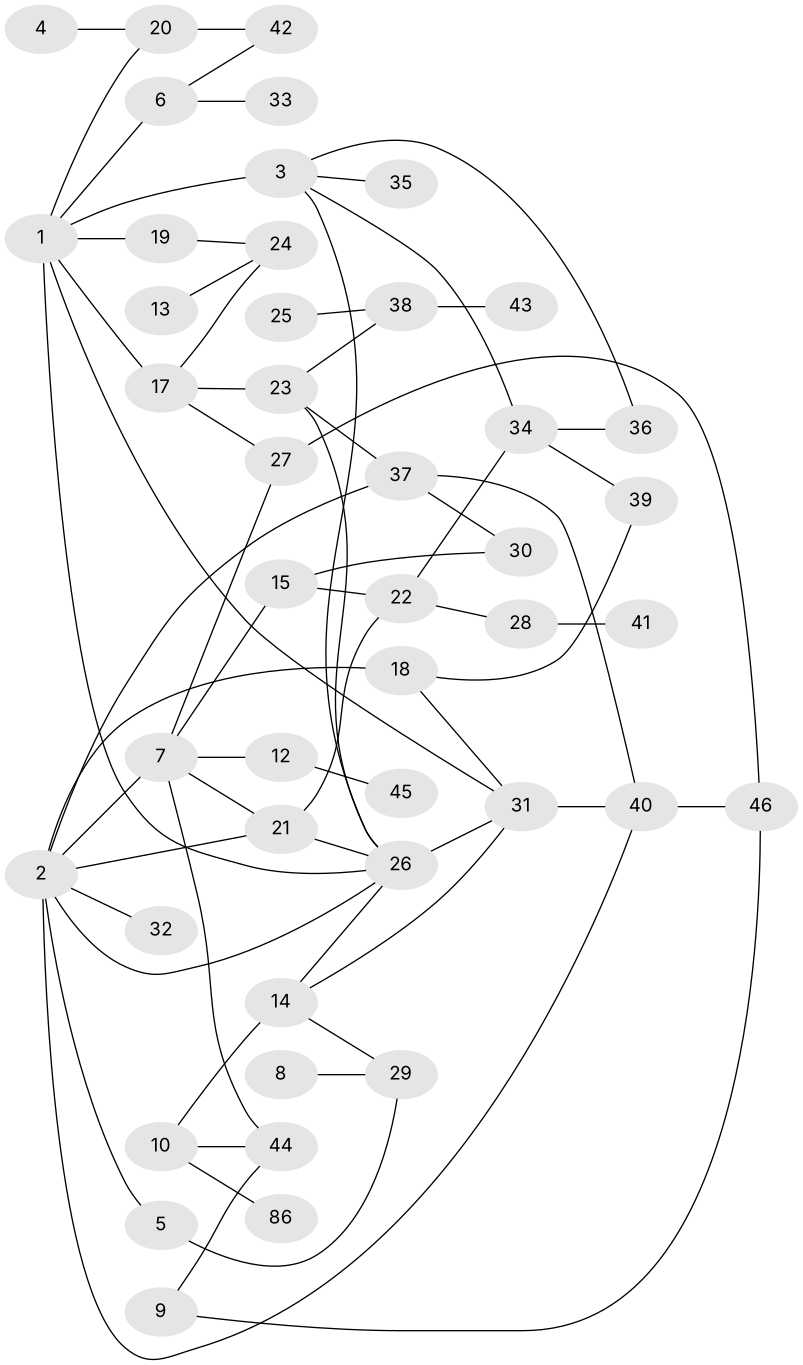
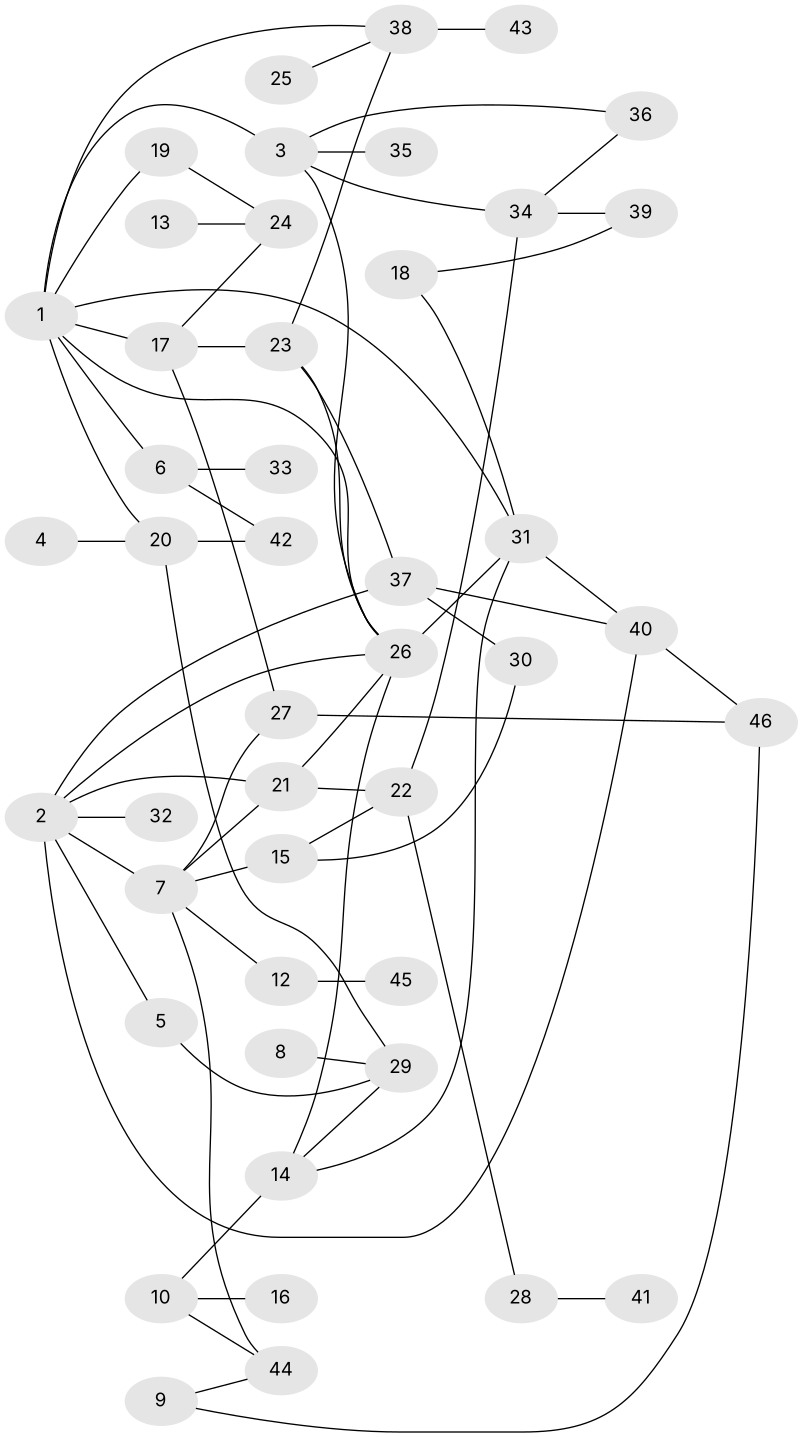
none -> (140, 80)
(168, 698) -> none
none -> (225, 848)
(281, 1219) -> (281, 1299)
